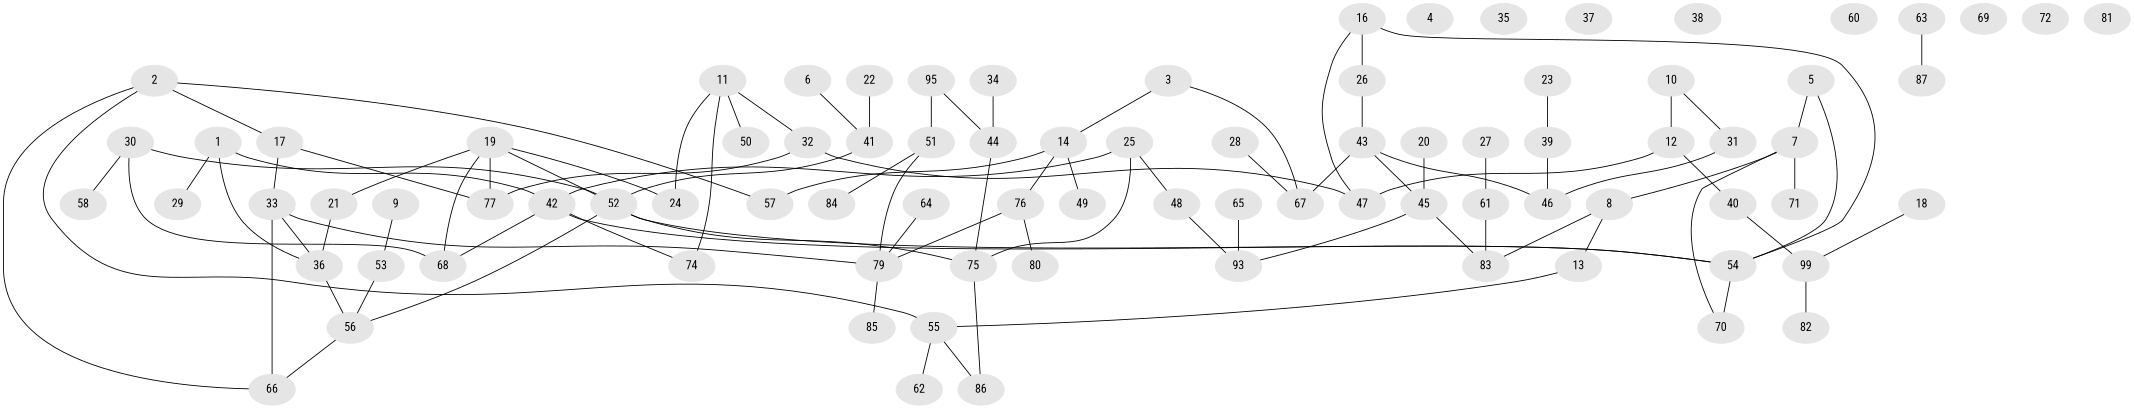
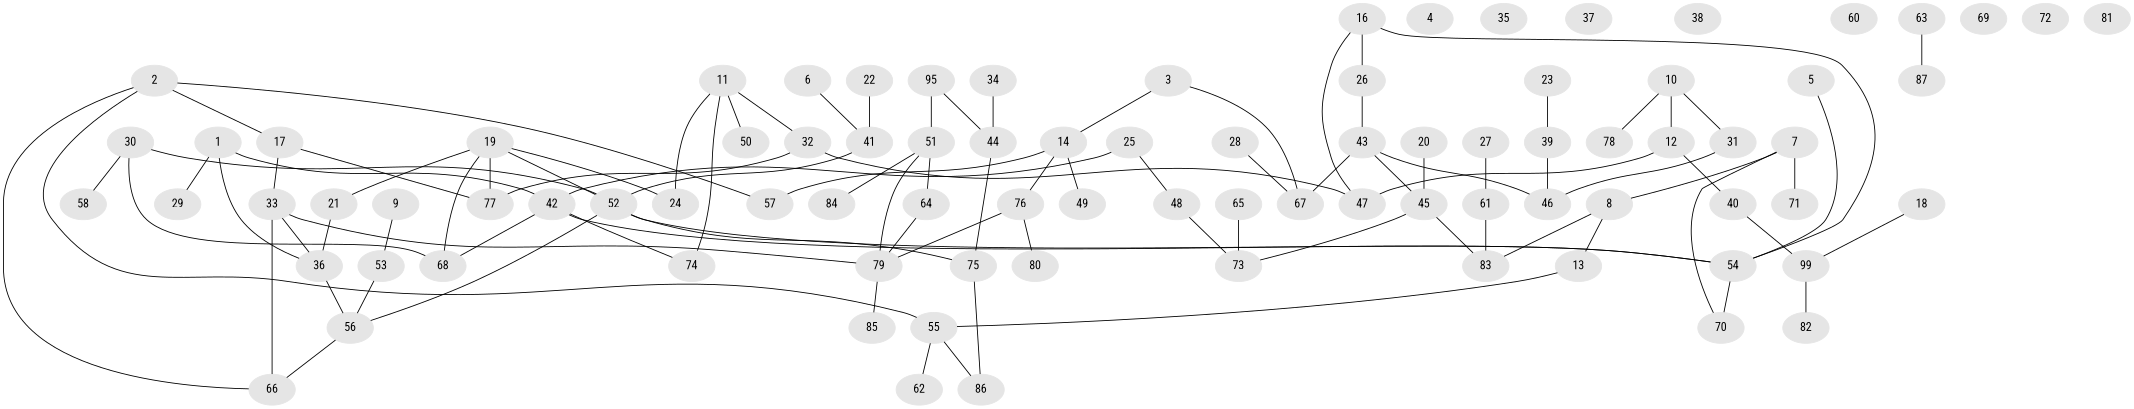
(1803, 112) -> none
none -> (1609, 142)
none -> (929, 166)
(1087, 238) -> none
(1239, 266) -> (1239, 266)
